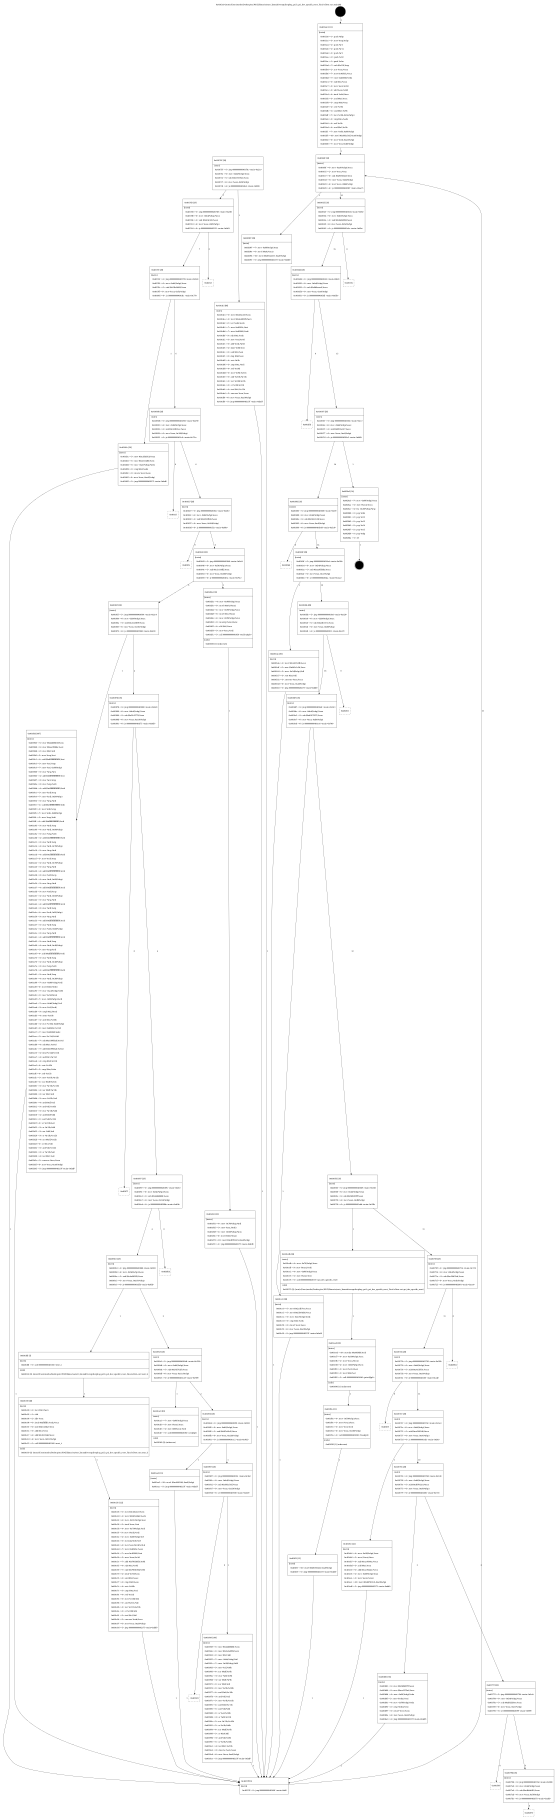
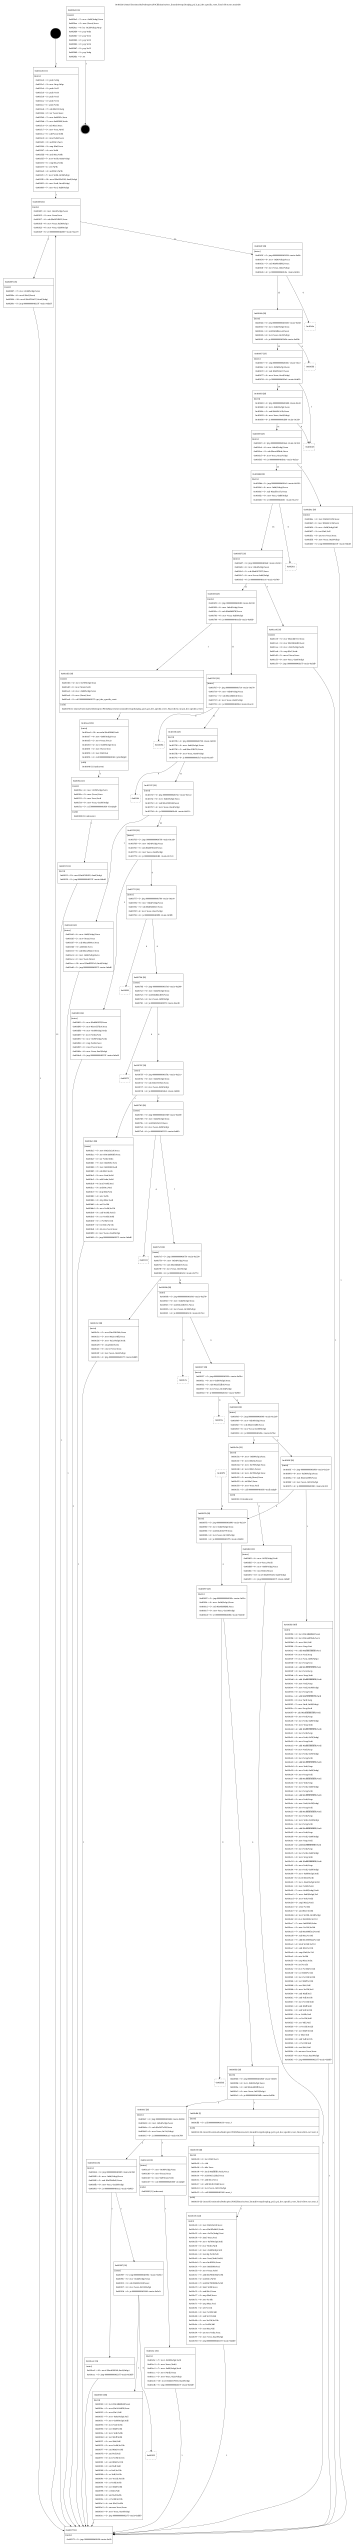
(348, 464) -> (310, 411)
(129, 957) -> (221, 1493)
none -> (158, 1034)
none -> (170, 2368)
